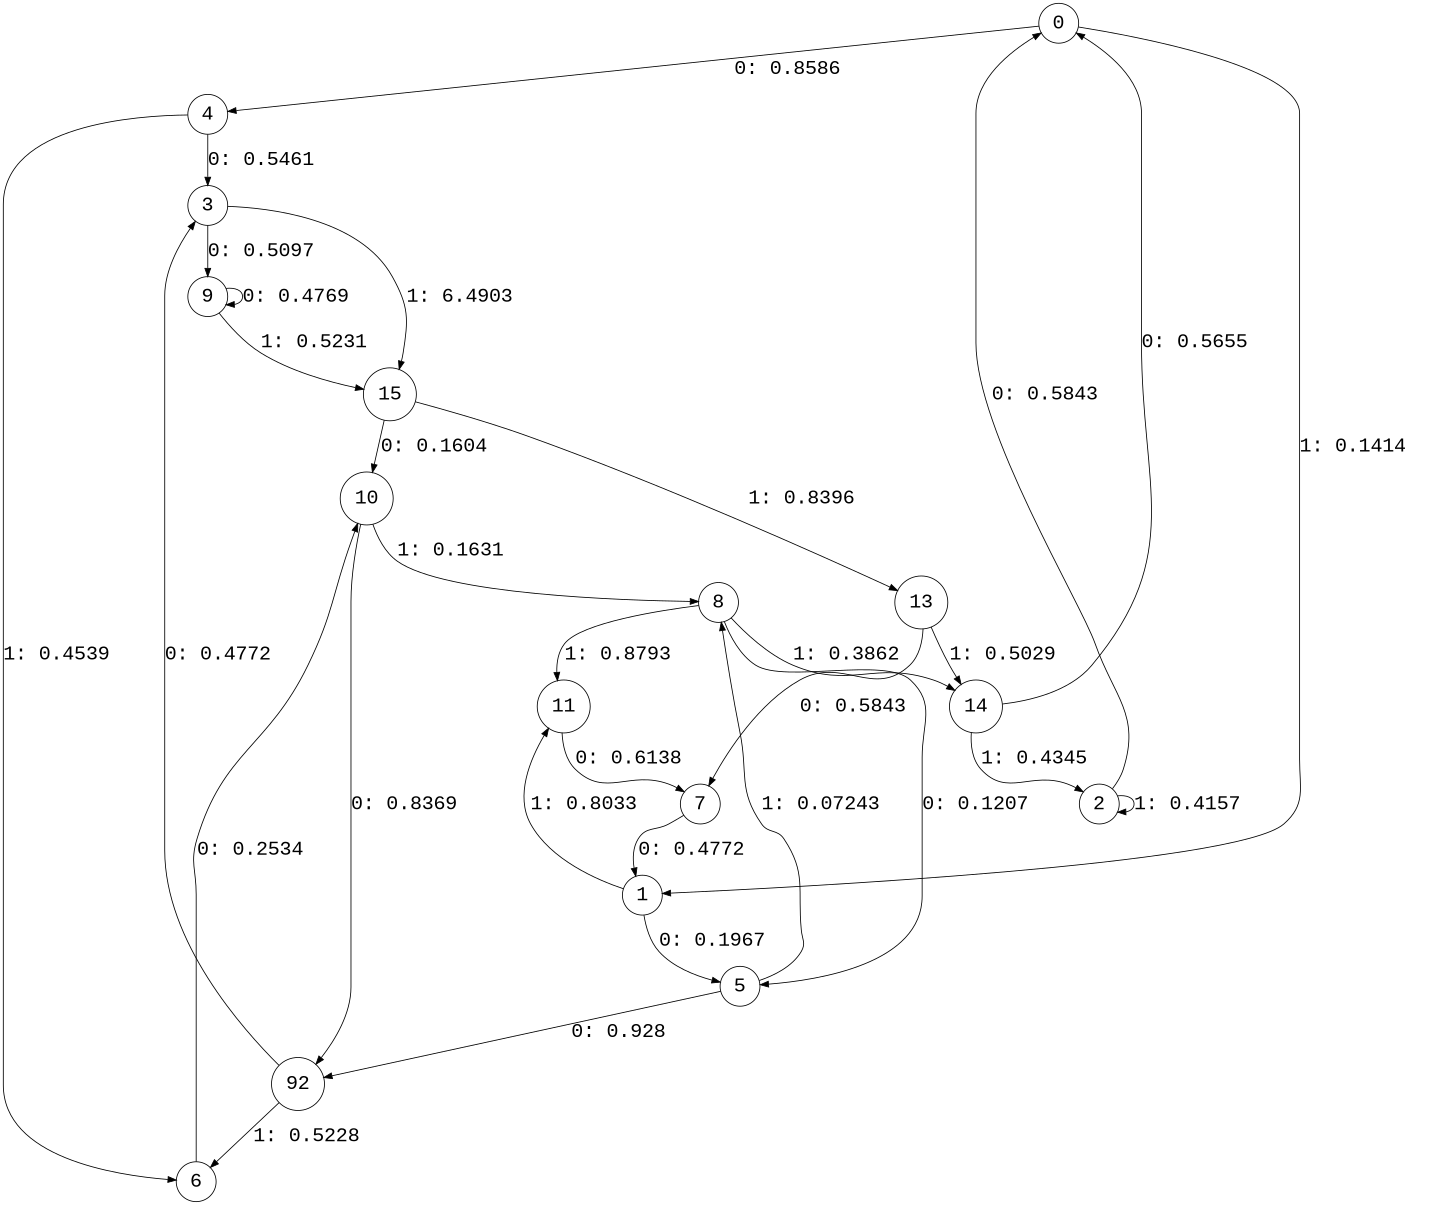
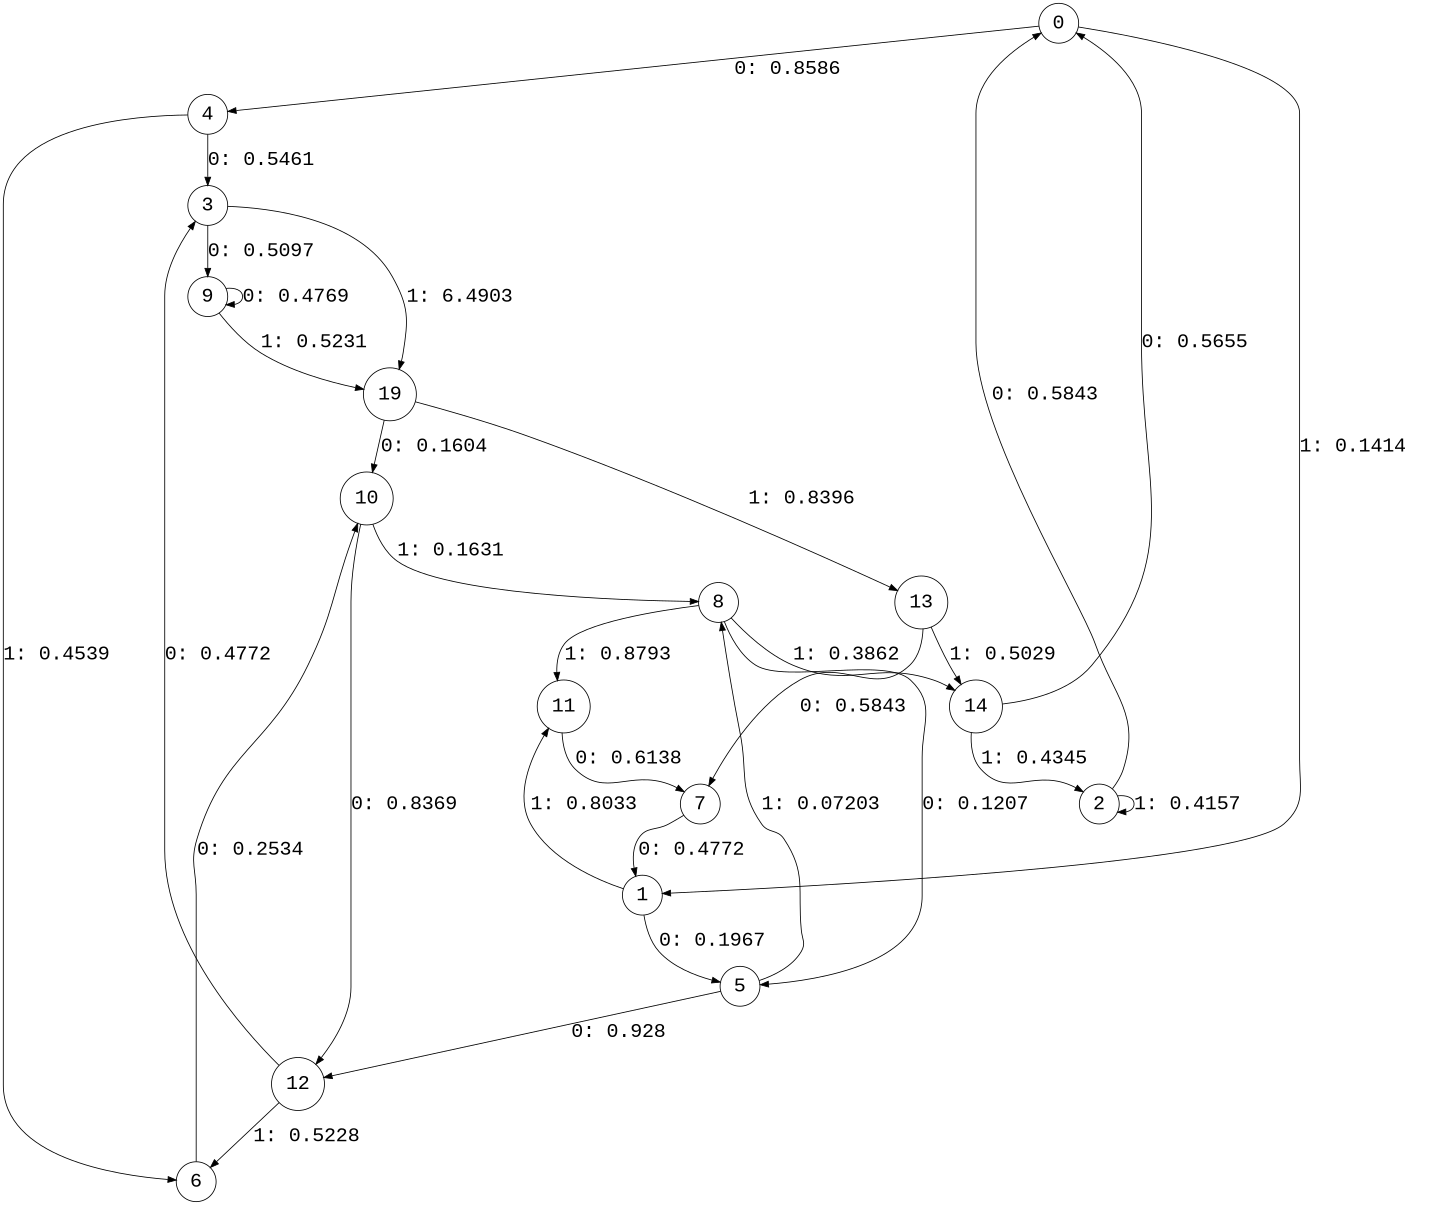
(390, 394) -> (390, 394)
(833, 804) -> (833, 804)
(298, 1084) -> (298, 1084)
